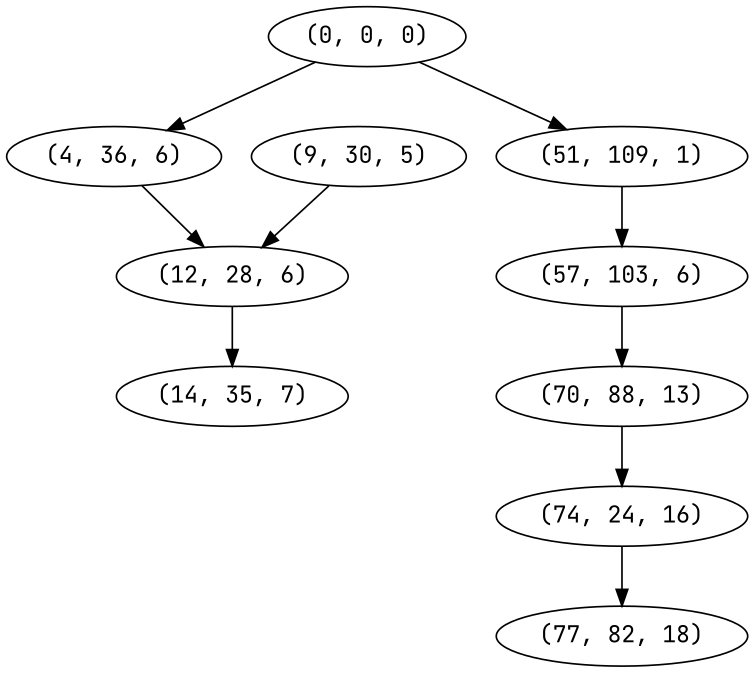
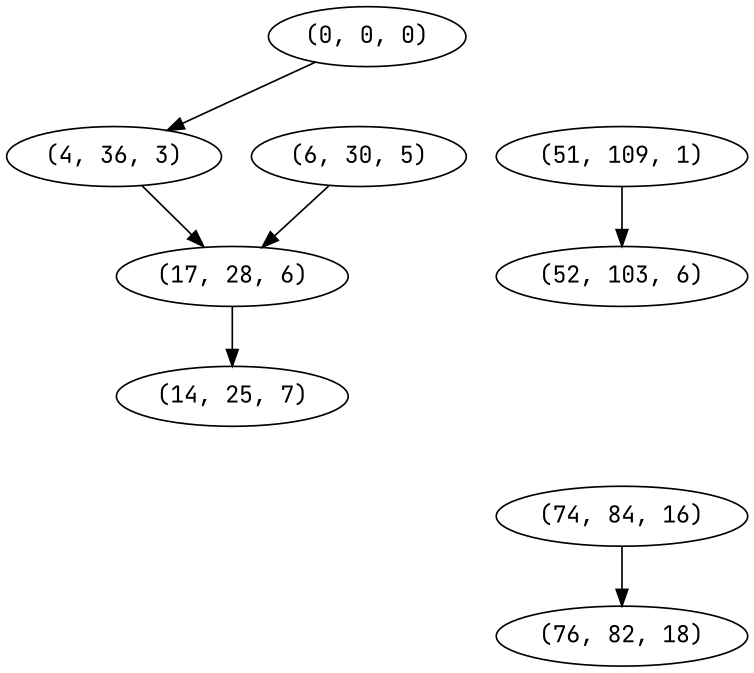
(485, 92) -> none
(114, 157) -> (114, 157)
(359, 157) -> (359, 157)
(232, 276) -> (232, 276)
(622, 276) -> (622, 276)
(232, 396) -> (232, 396)
(622, 396) -> none
(622, 516) -> (622, 516)
(622, 636) -> (622, 636)
